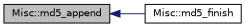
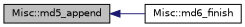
(193, 14) -> (193, 14)
